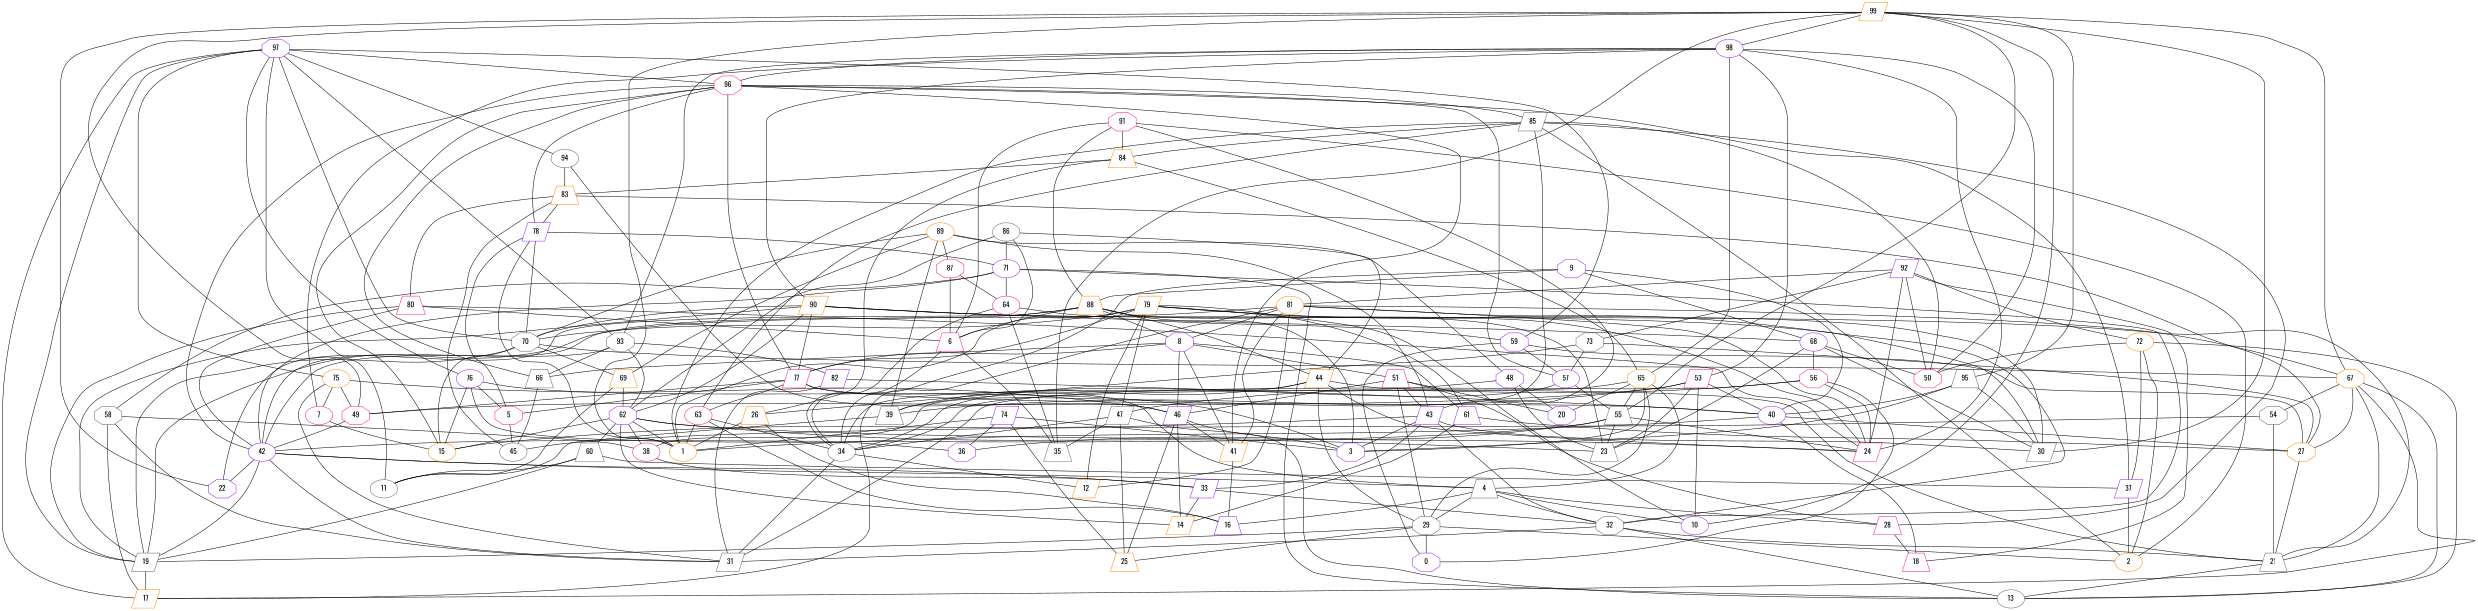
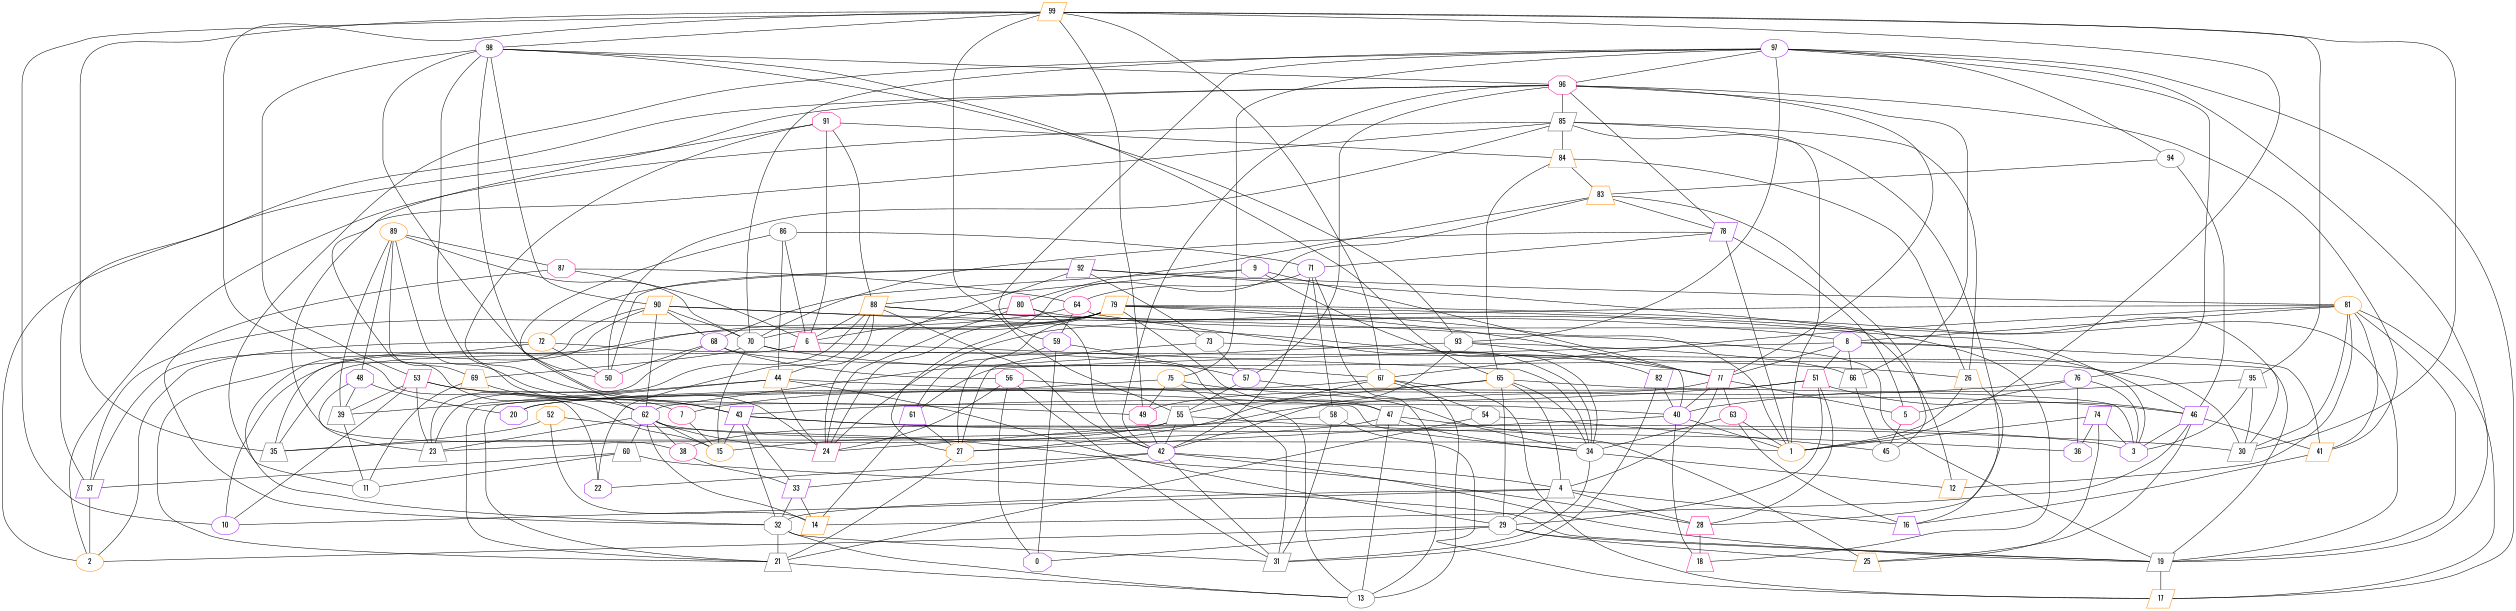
(276, 48) -> (1774, 48)
(1075, 187) -> (1867, 138)
(1090, 305) -> (874, 305)
(1987, 314) -> (213, 464)
none -> (557, 321)
none -> (551, 415)
